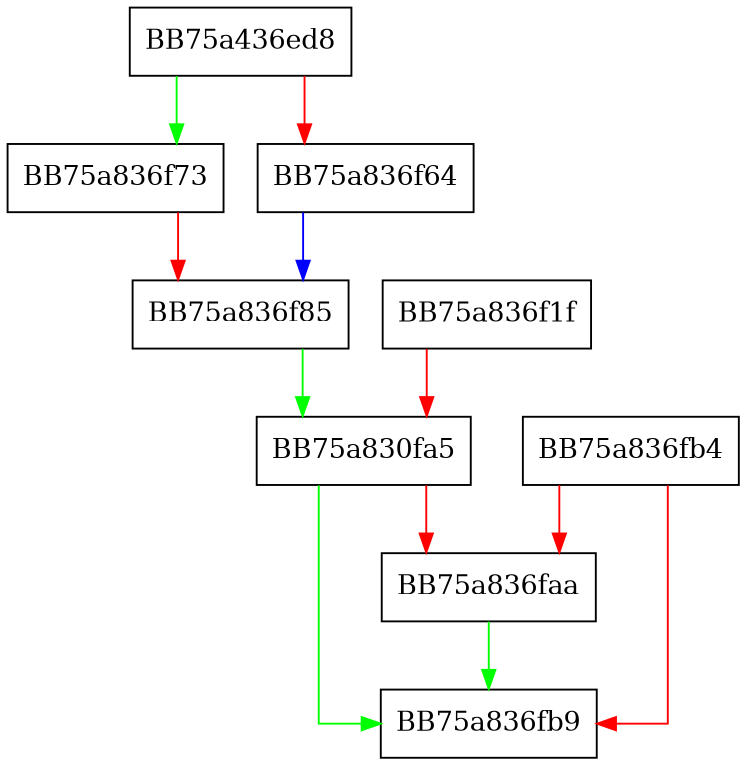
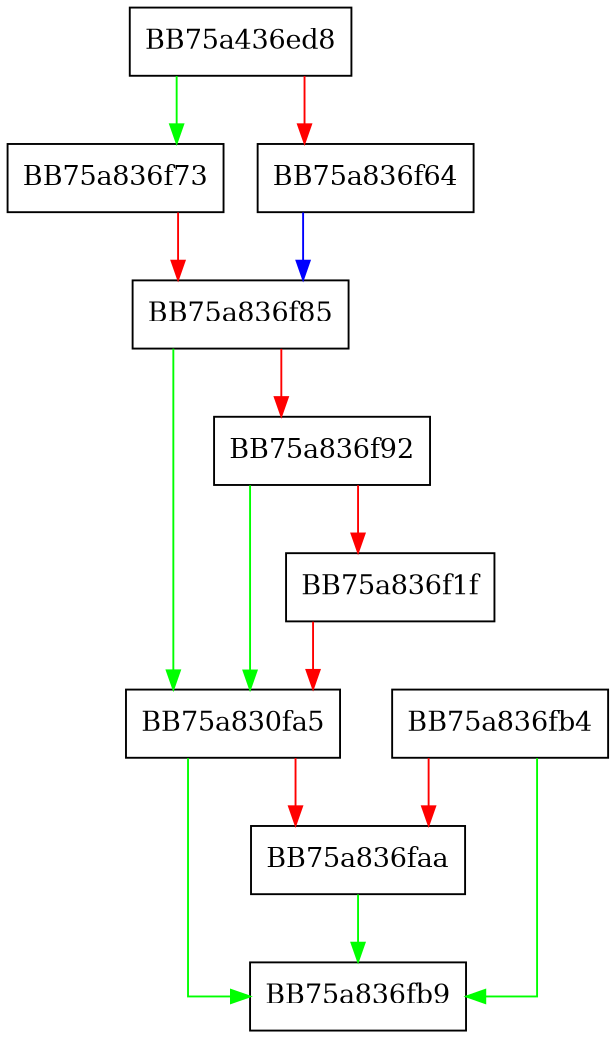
none -> (322, 451)
(668, 630) -> (537, 903)
